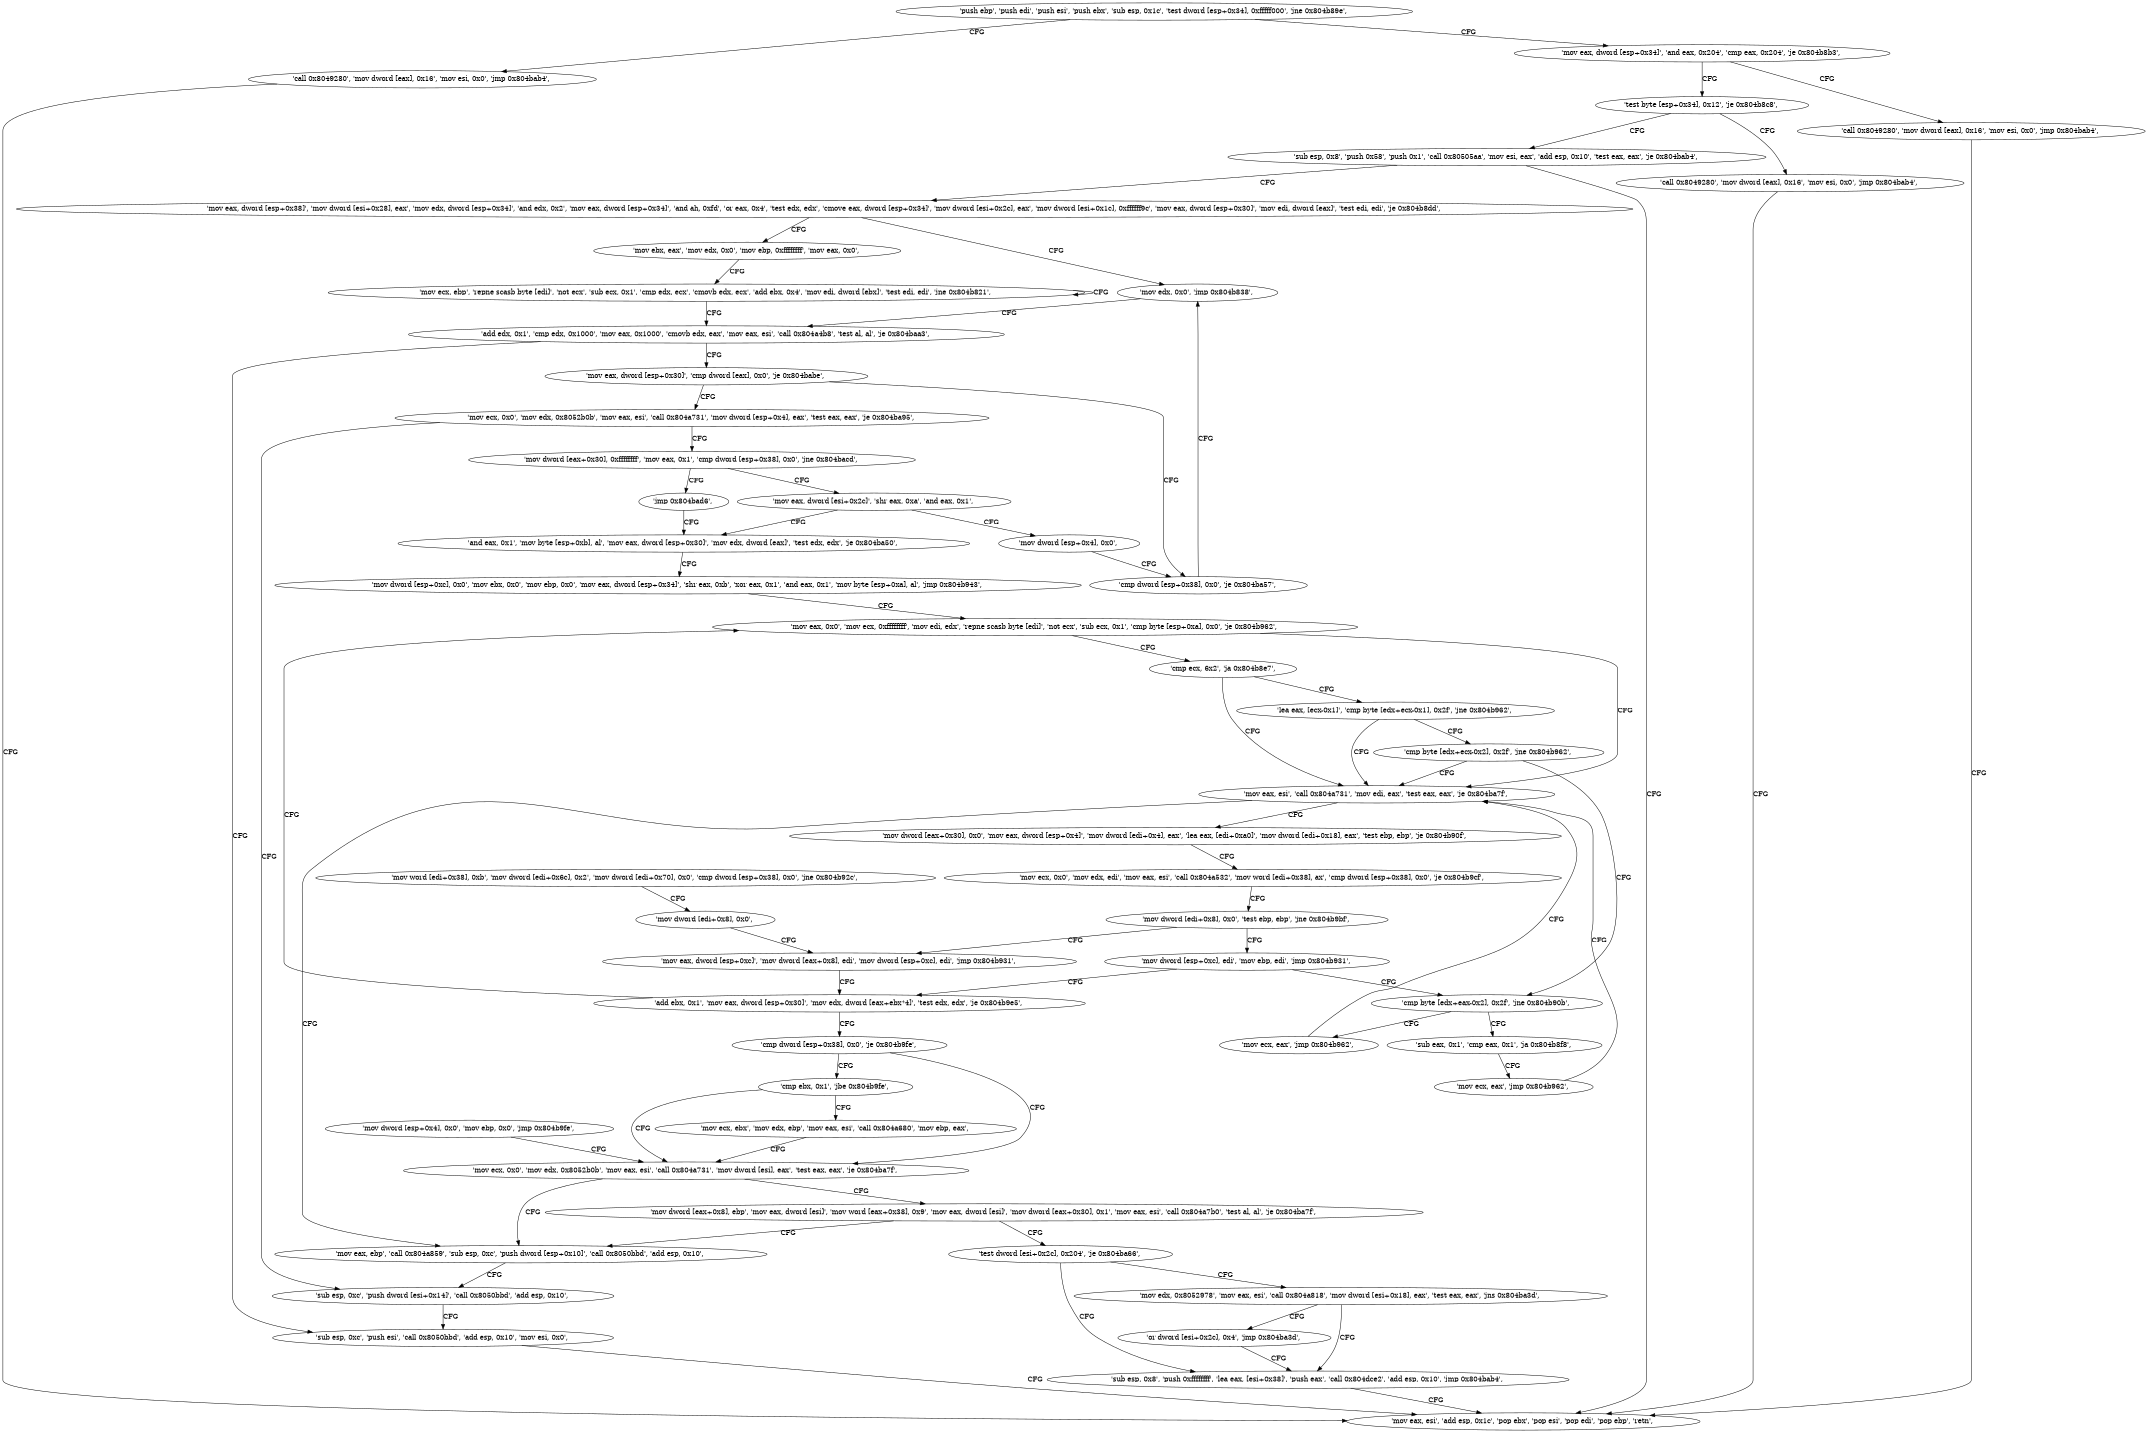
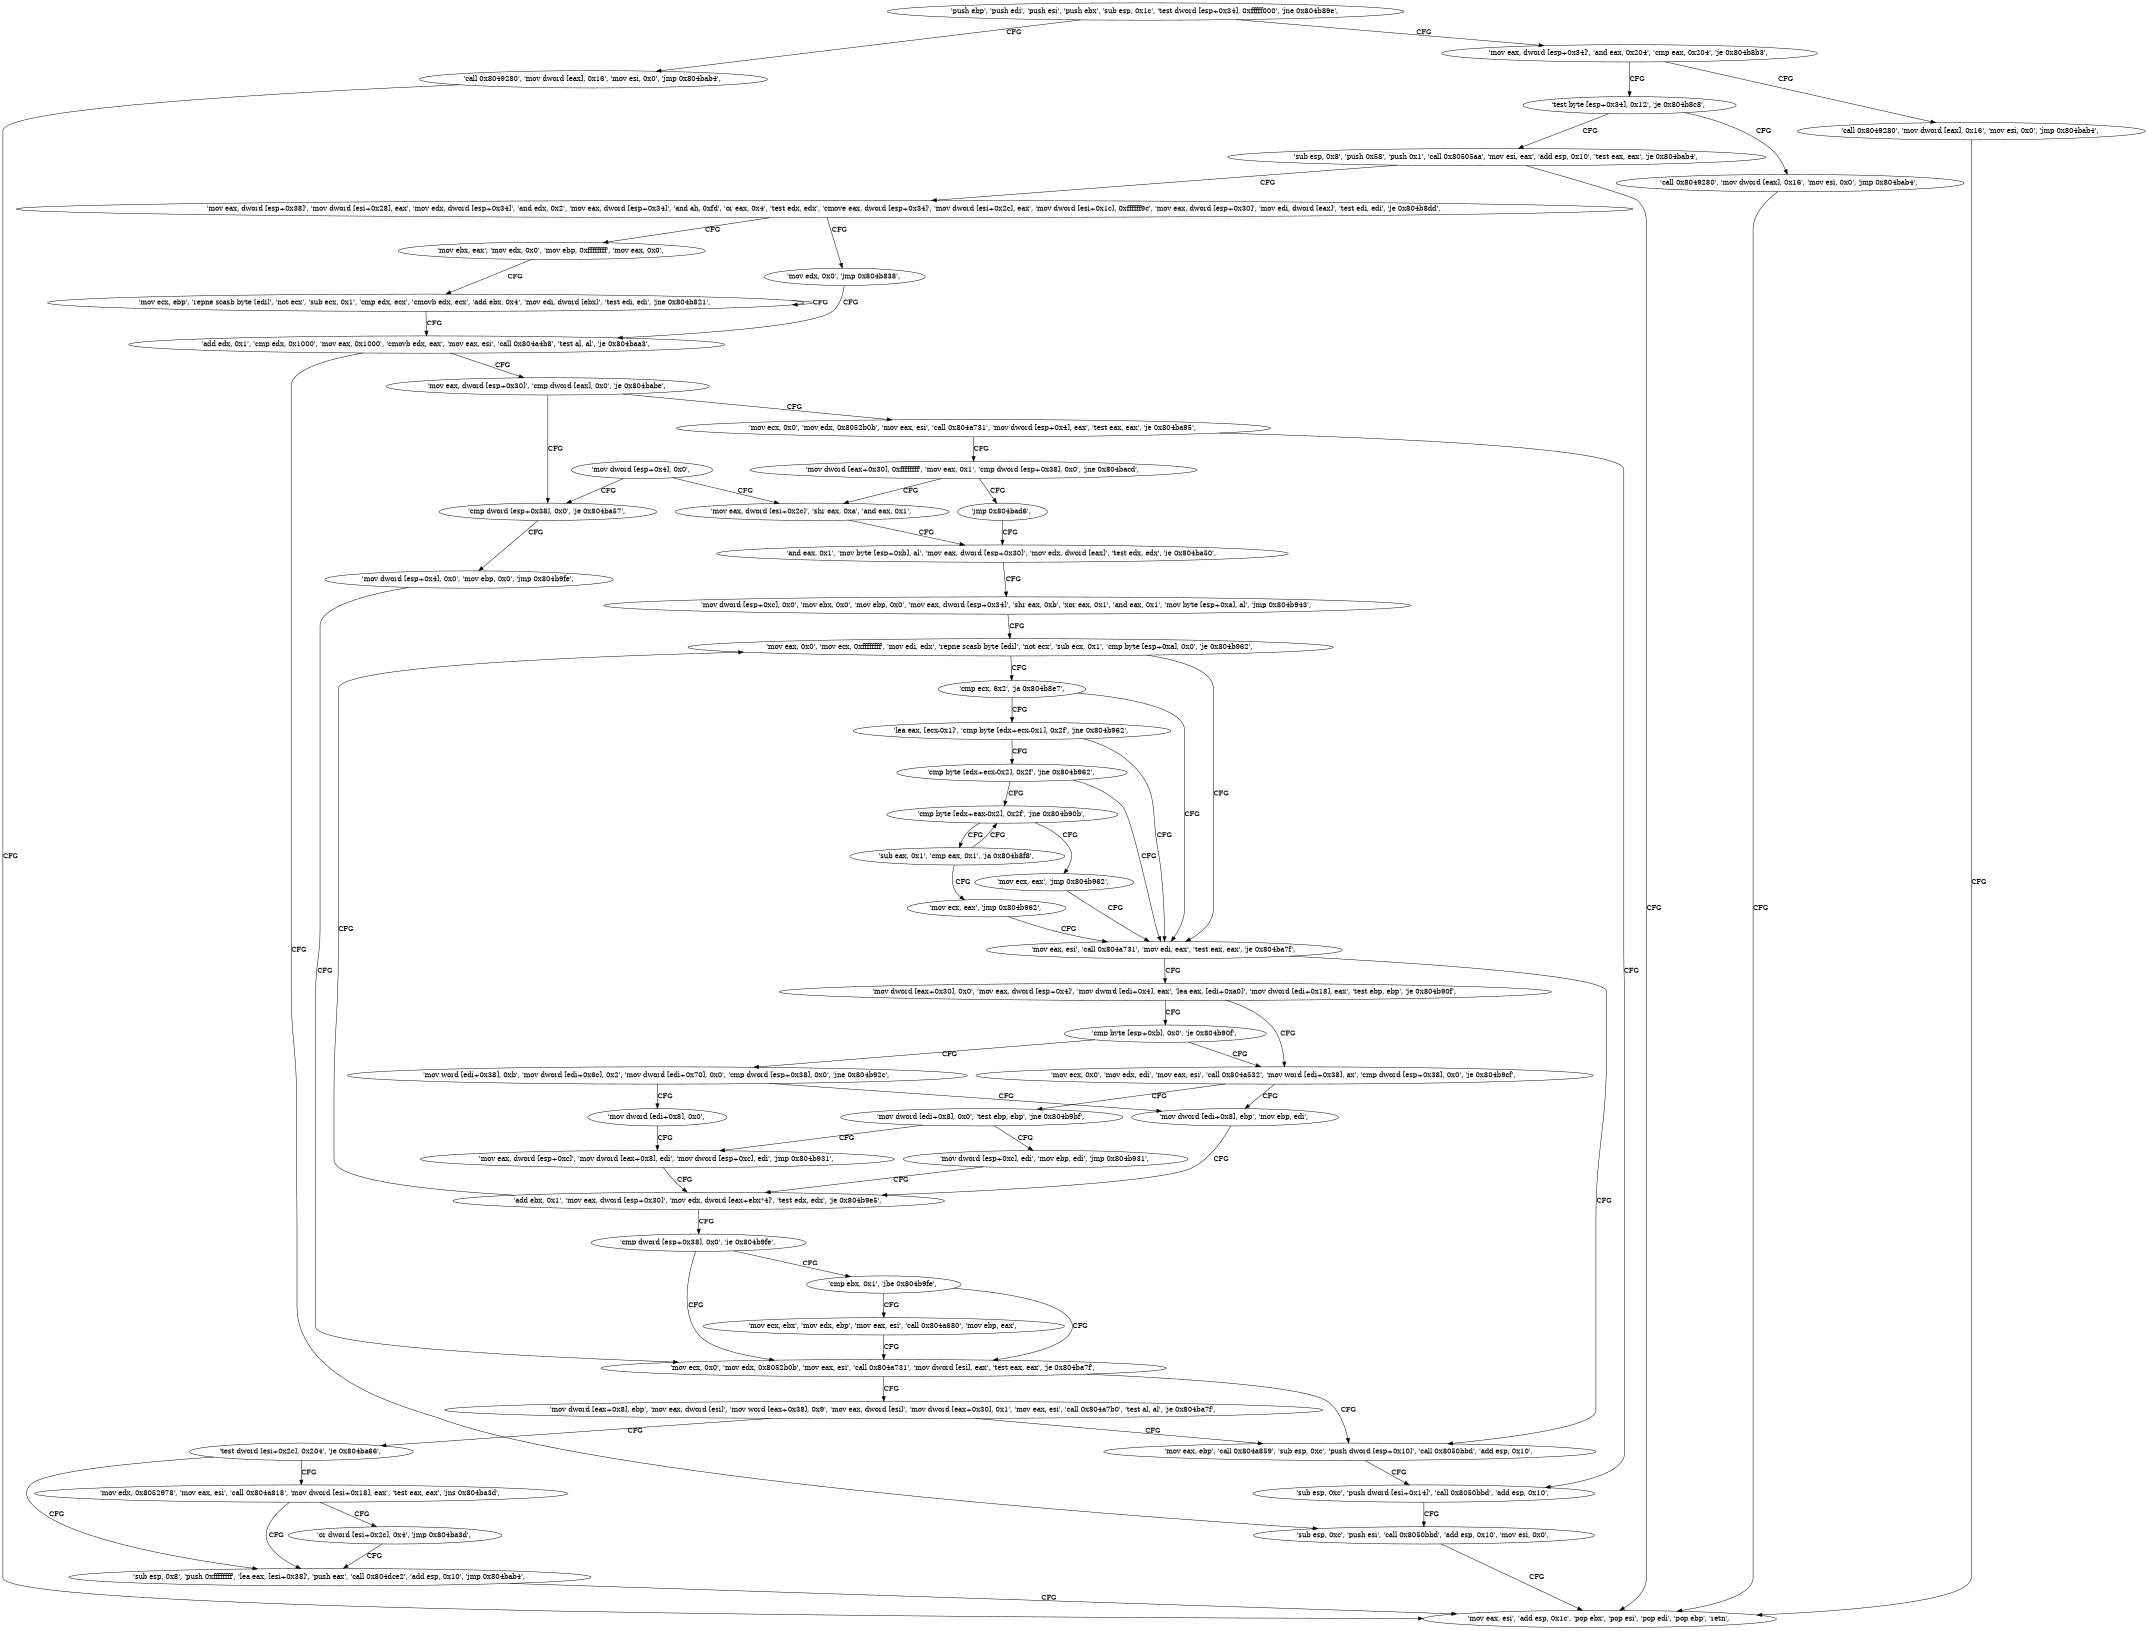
(1198, 441) -> (510, 544)
(971, 522) -> (724, 490)
(1365, 982) -> (984, 839)
none -> (1165, 1034)
none -> (1235, 1117)
